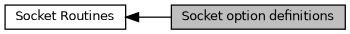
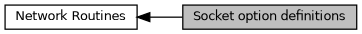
(65, 17) -> (71, 17)
